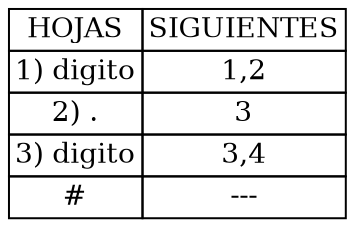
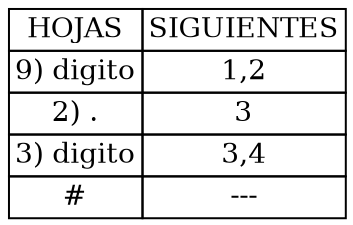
(76, 71) -> (76, 71)
